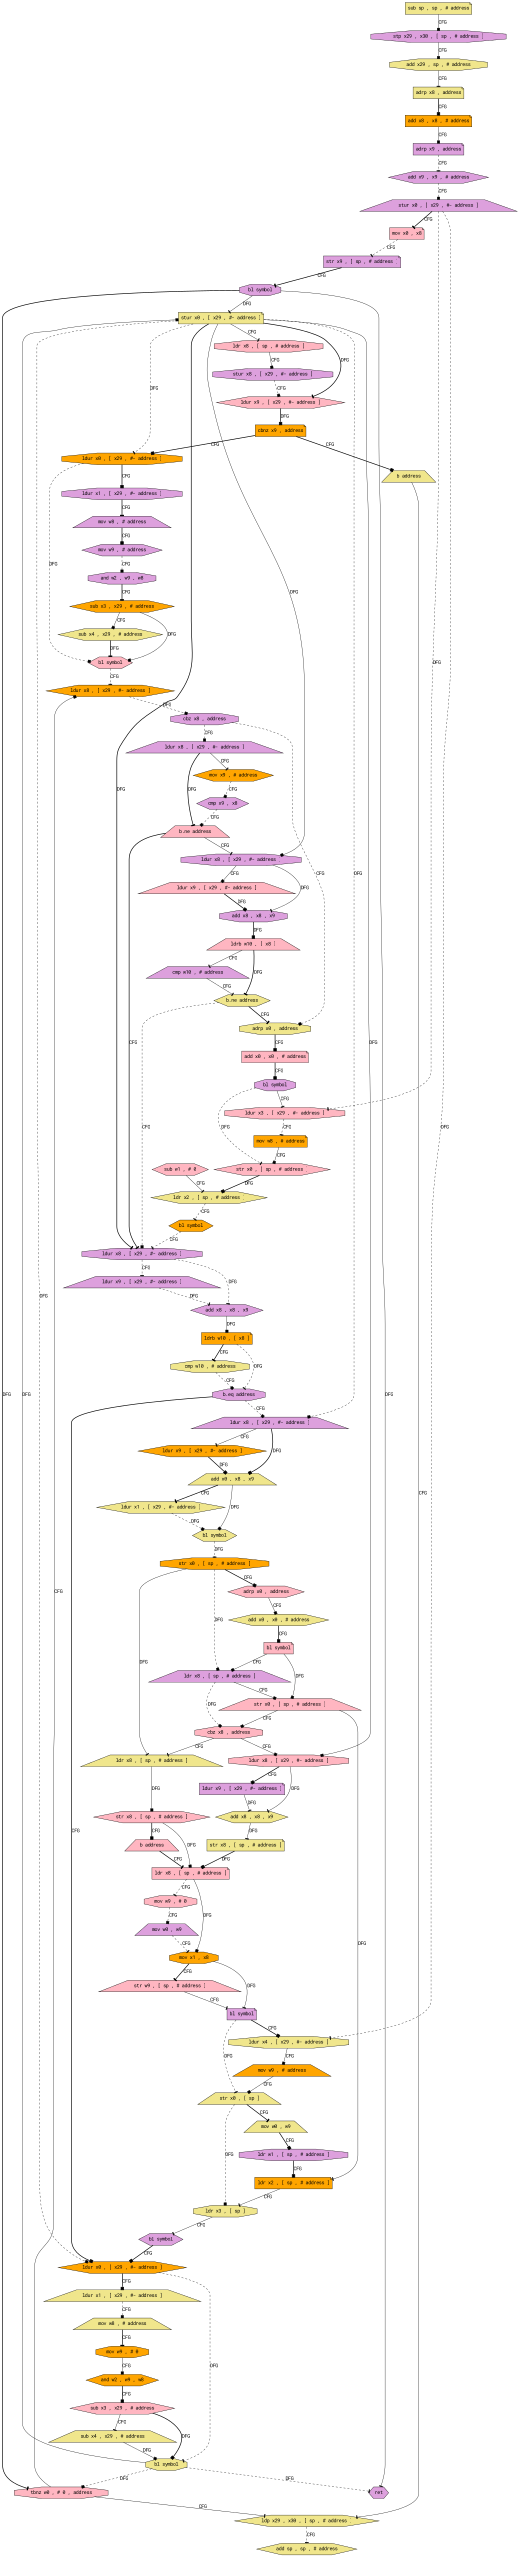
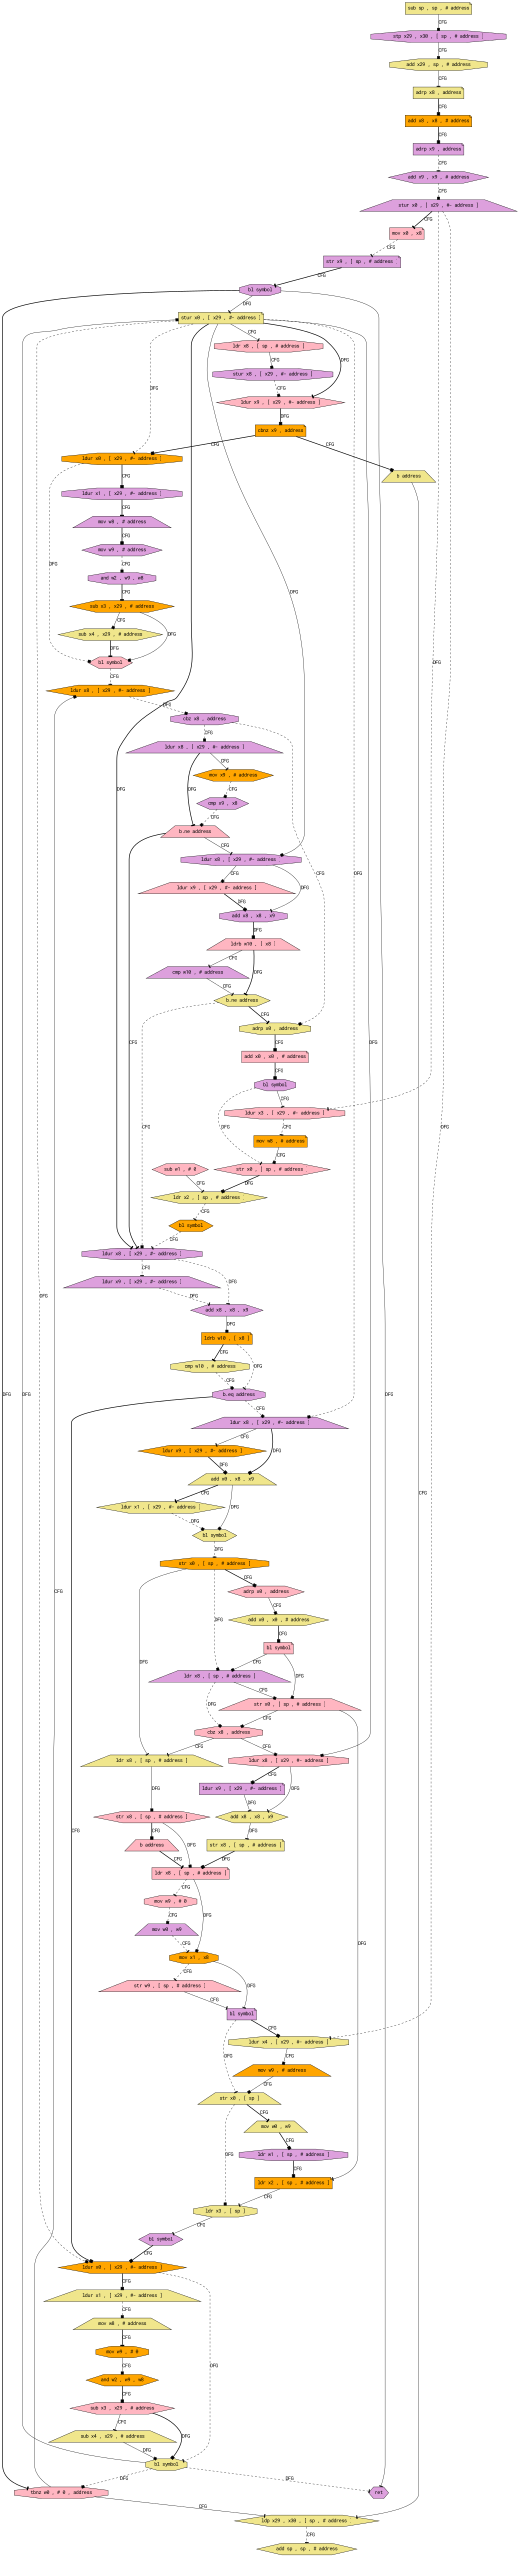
(438, 133) -> (438, 133)
(182, 1971) -> (182, 1971)
